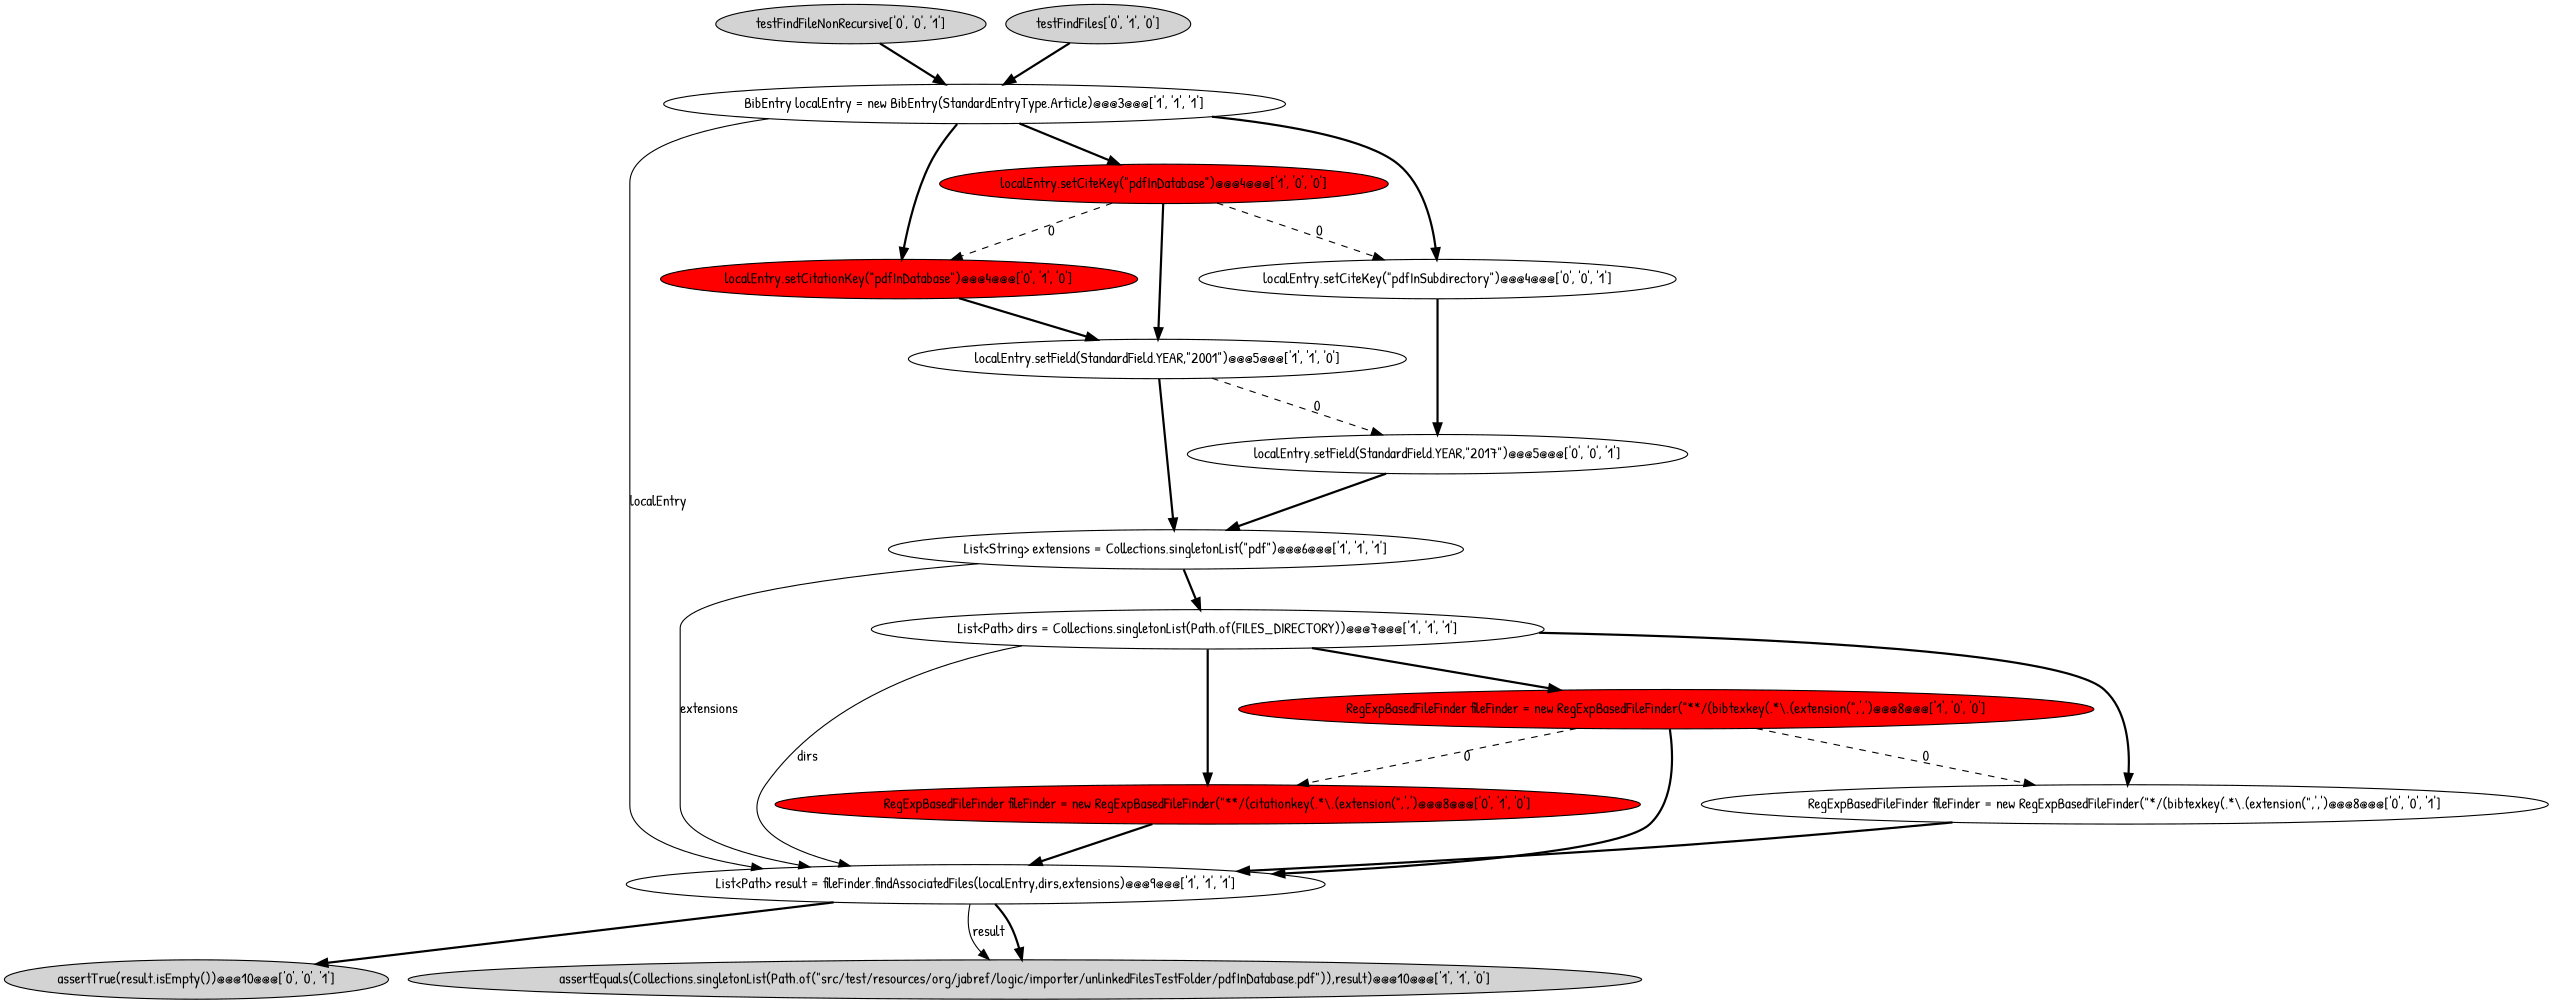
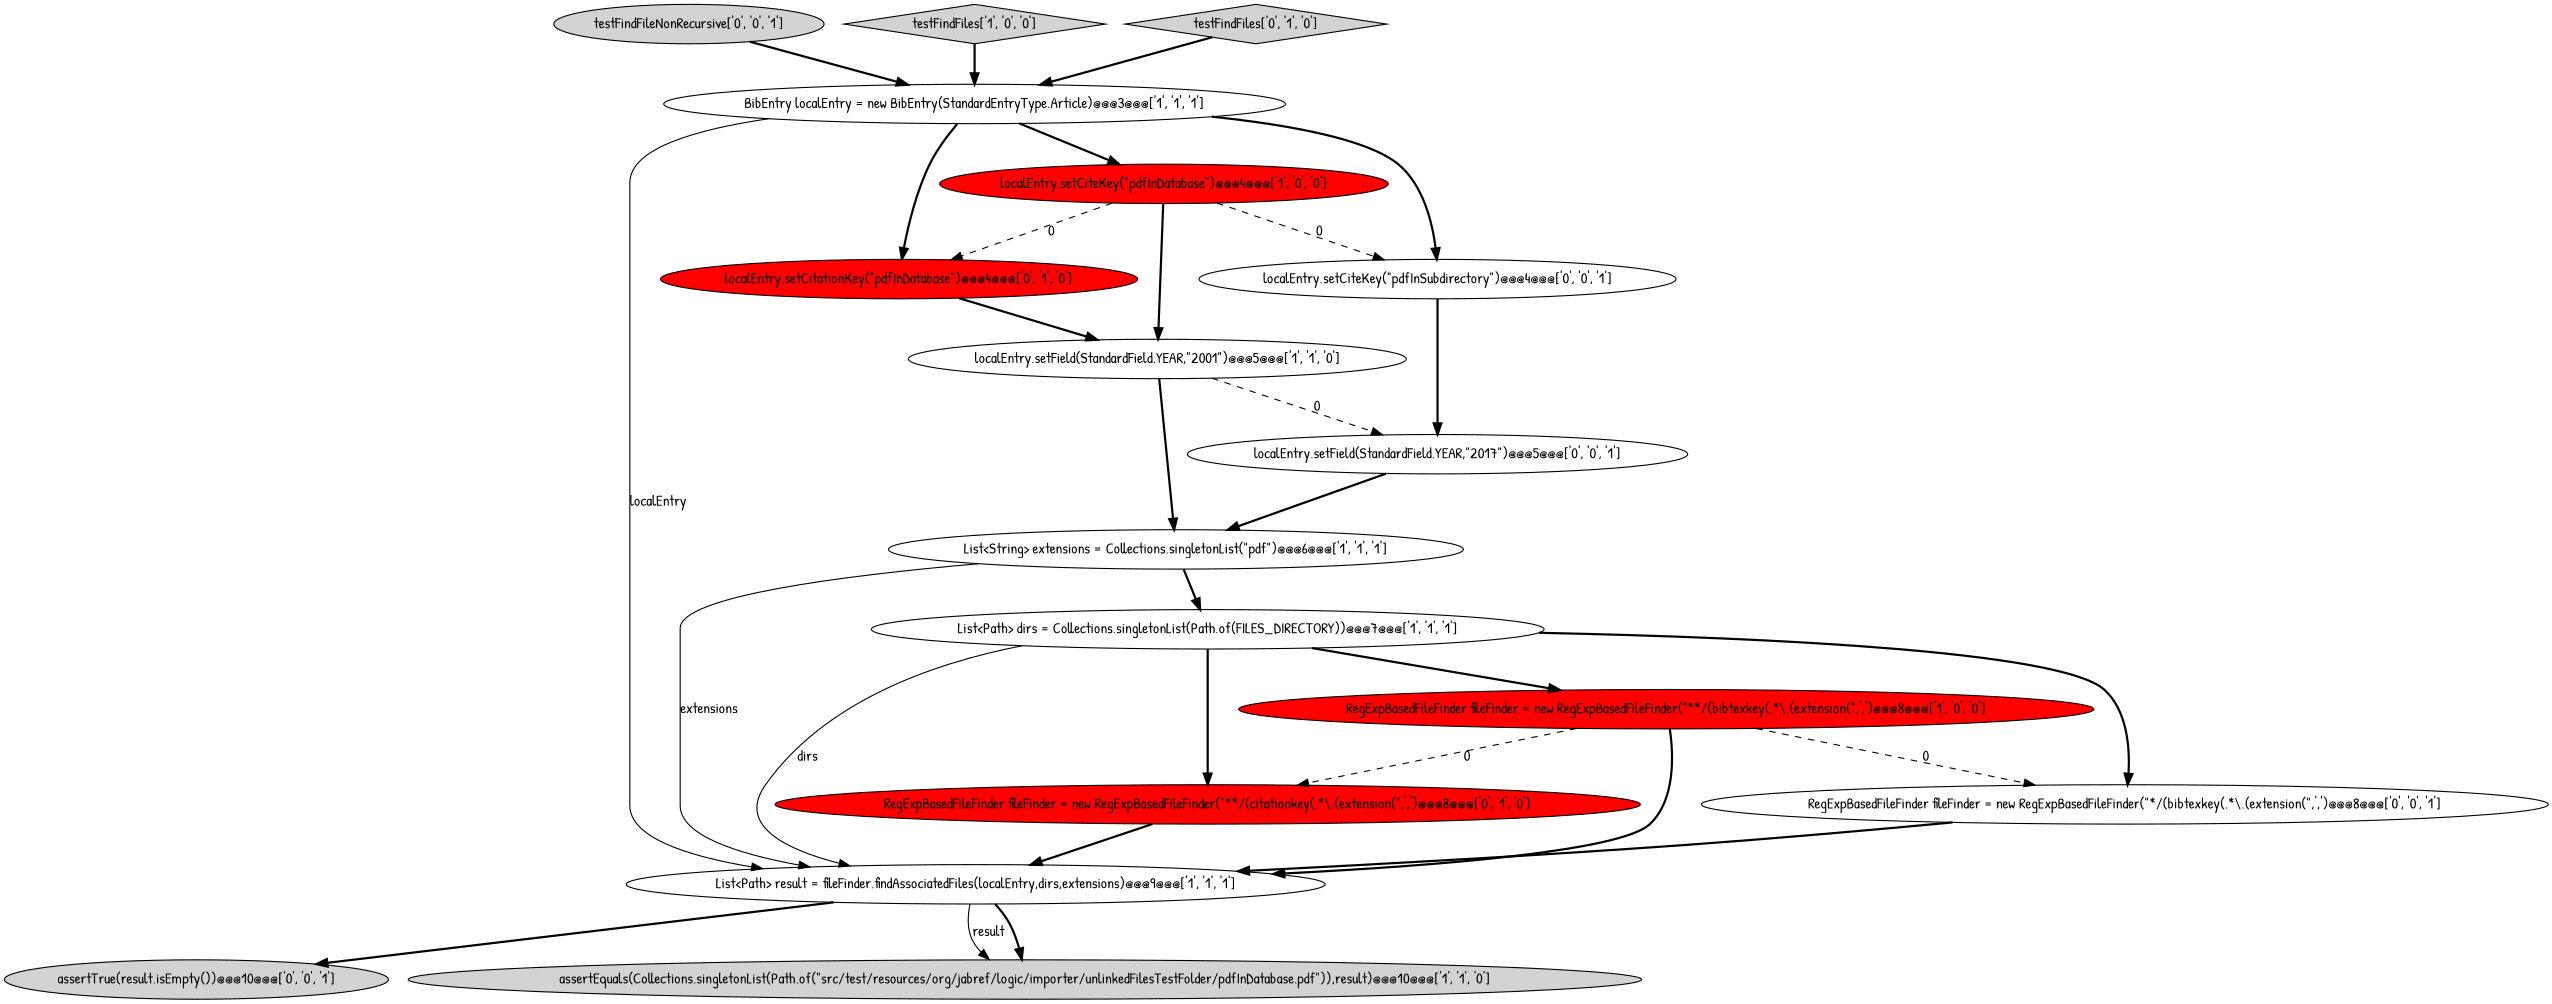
none -> (975, 24)
(1098, 24) -> (1256, 24)
